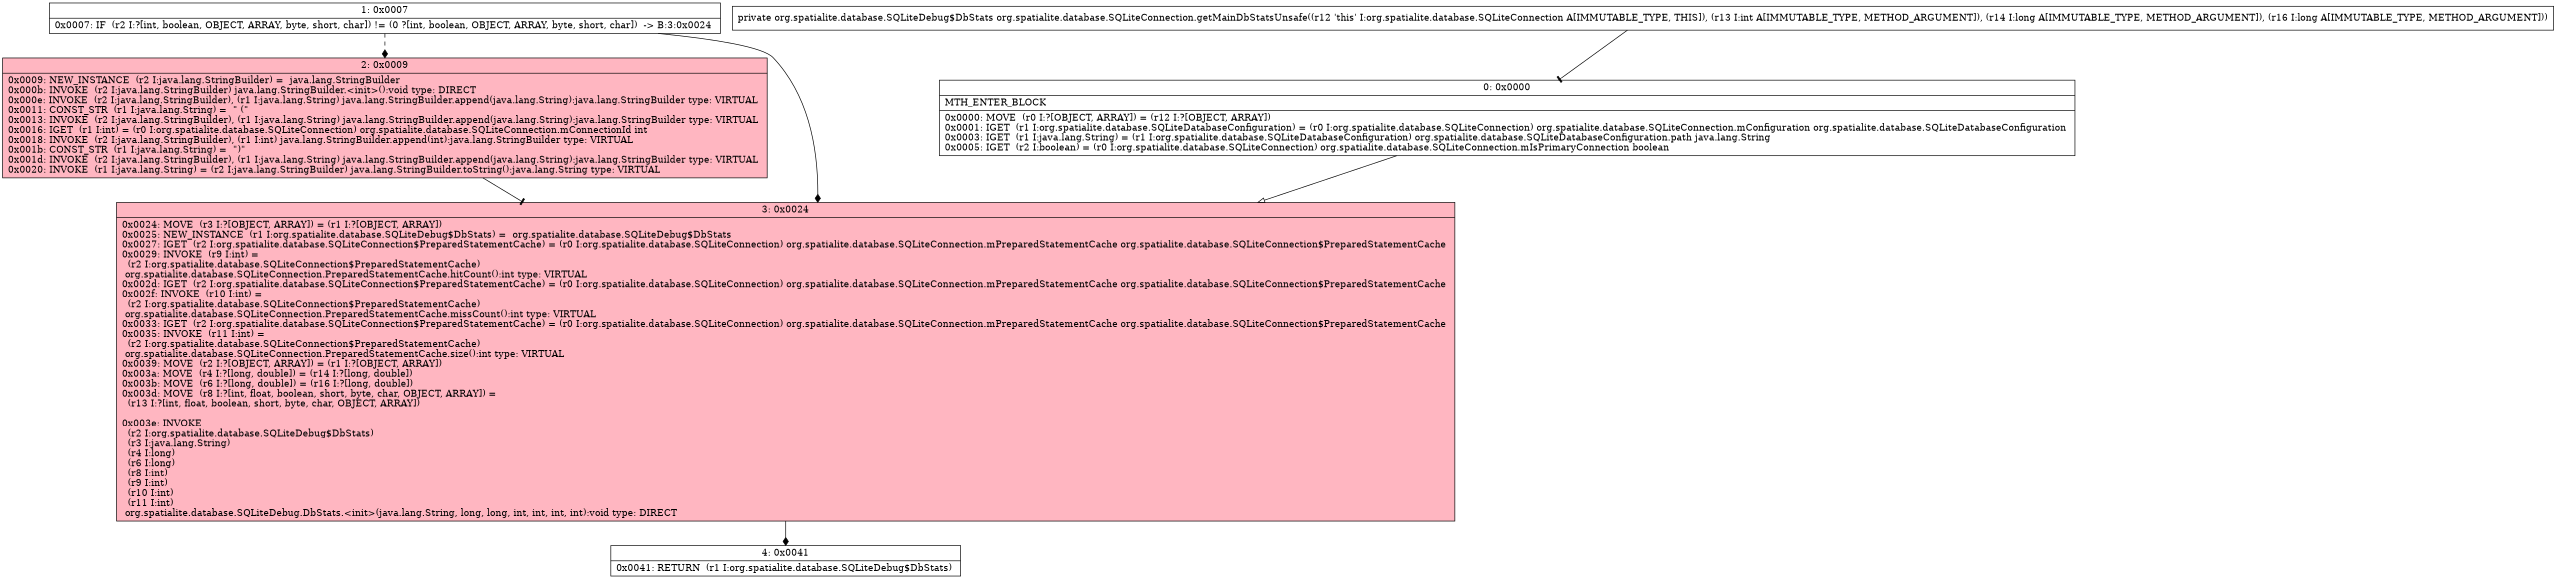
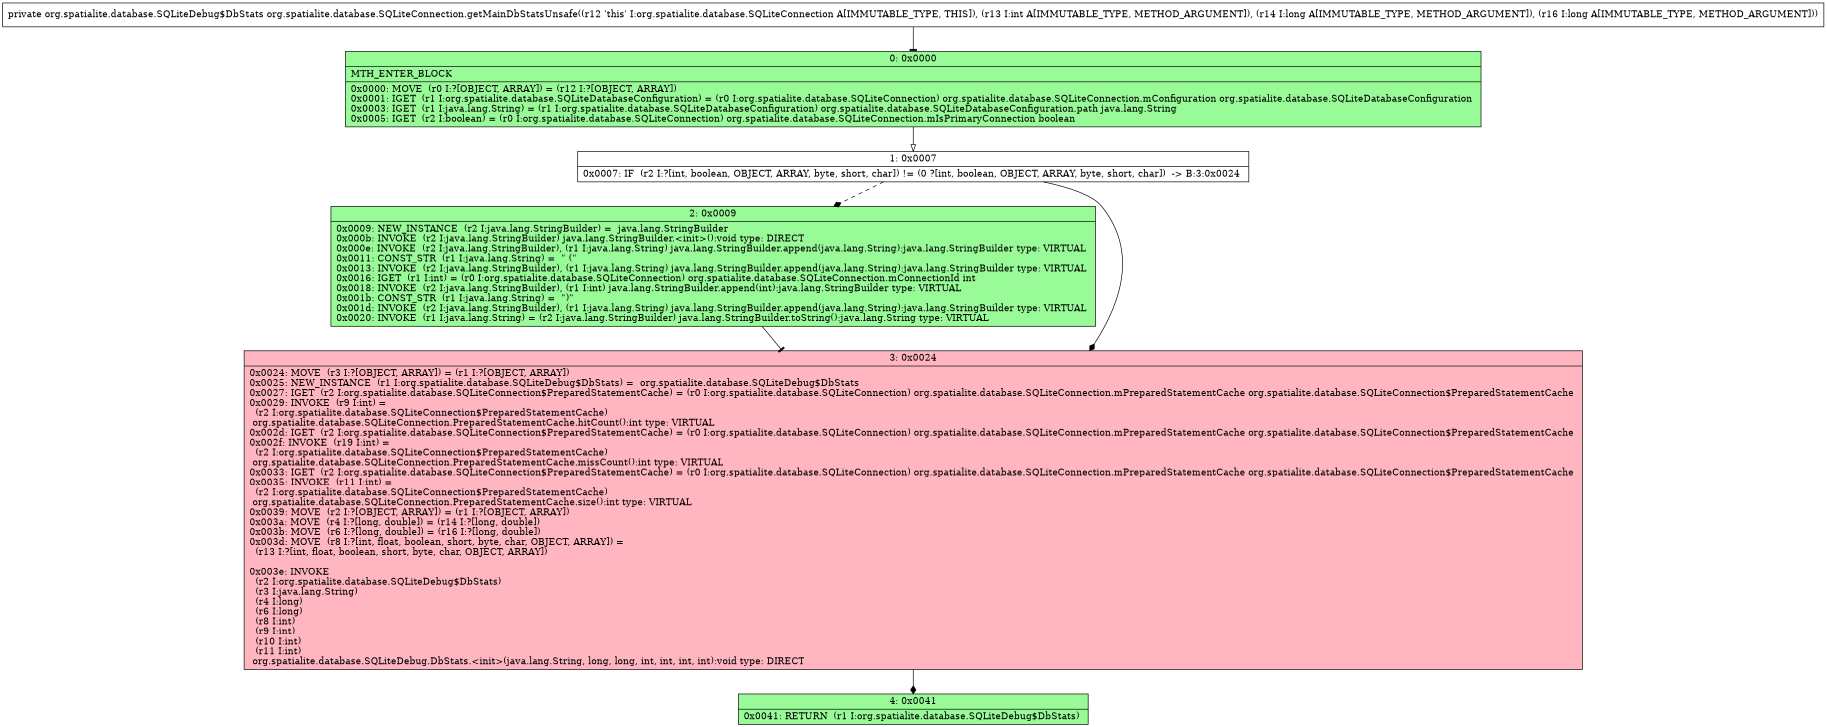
(385, 118) -> (713, 266)
(1507, 118) -> (913, 89)
(1331, 178) -> (913, 136)
(194, 294) -> (321, 443)
(786, 561) -> (913, 709)
